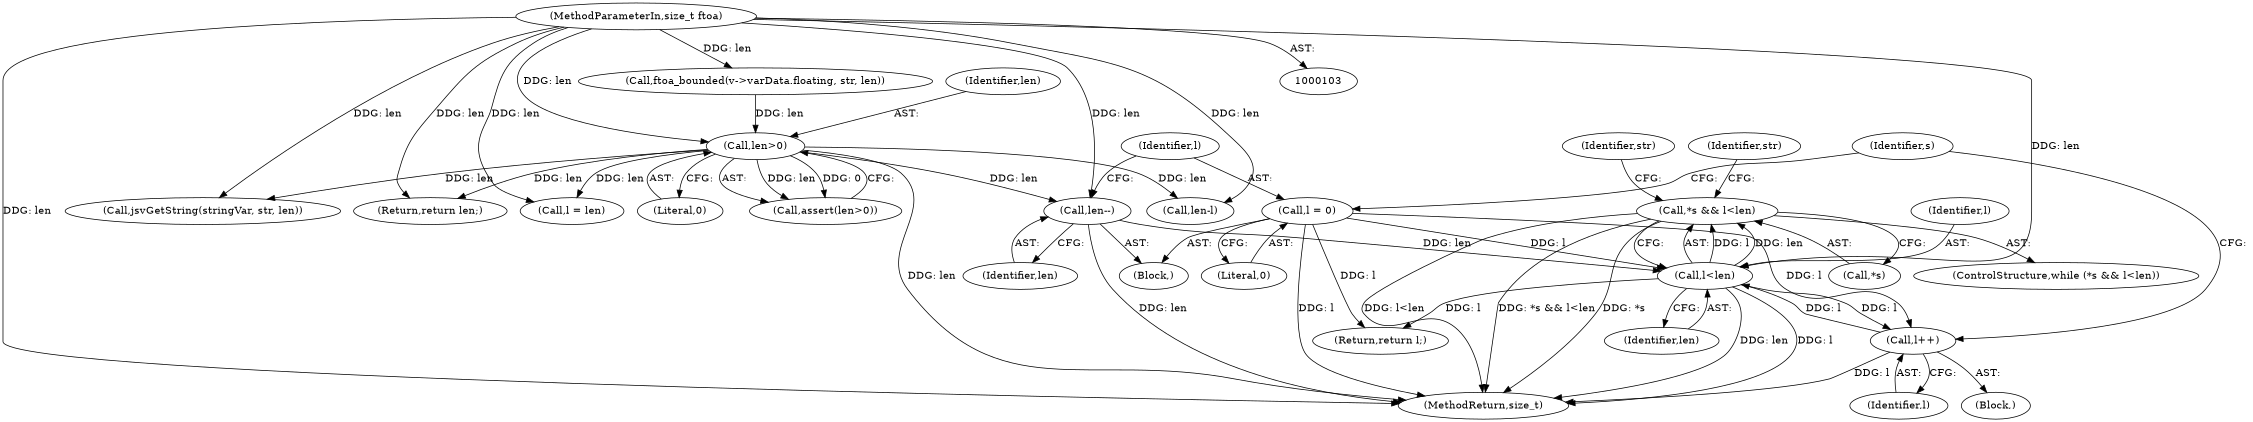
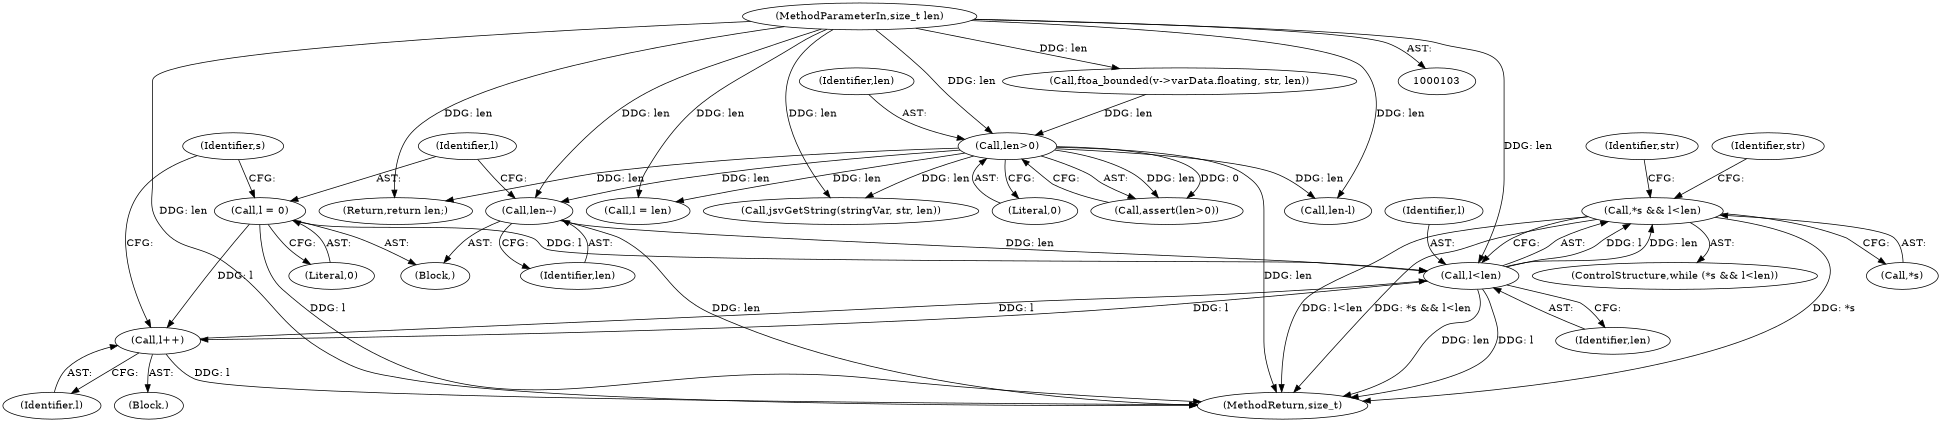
(636, 16) -> (860, 16)
(1381, 341) -> none
